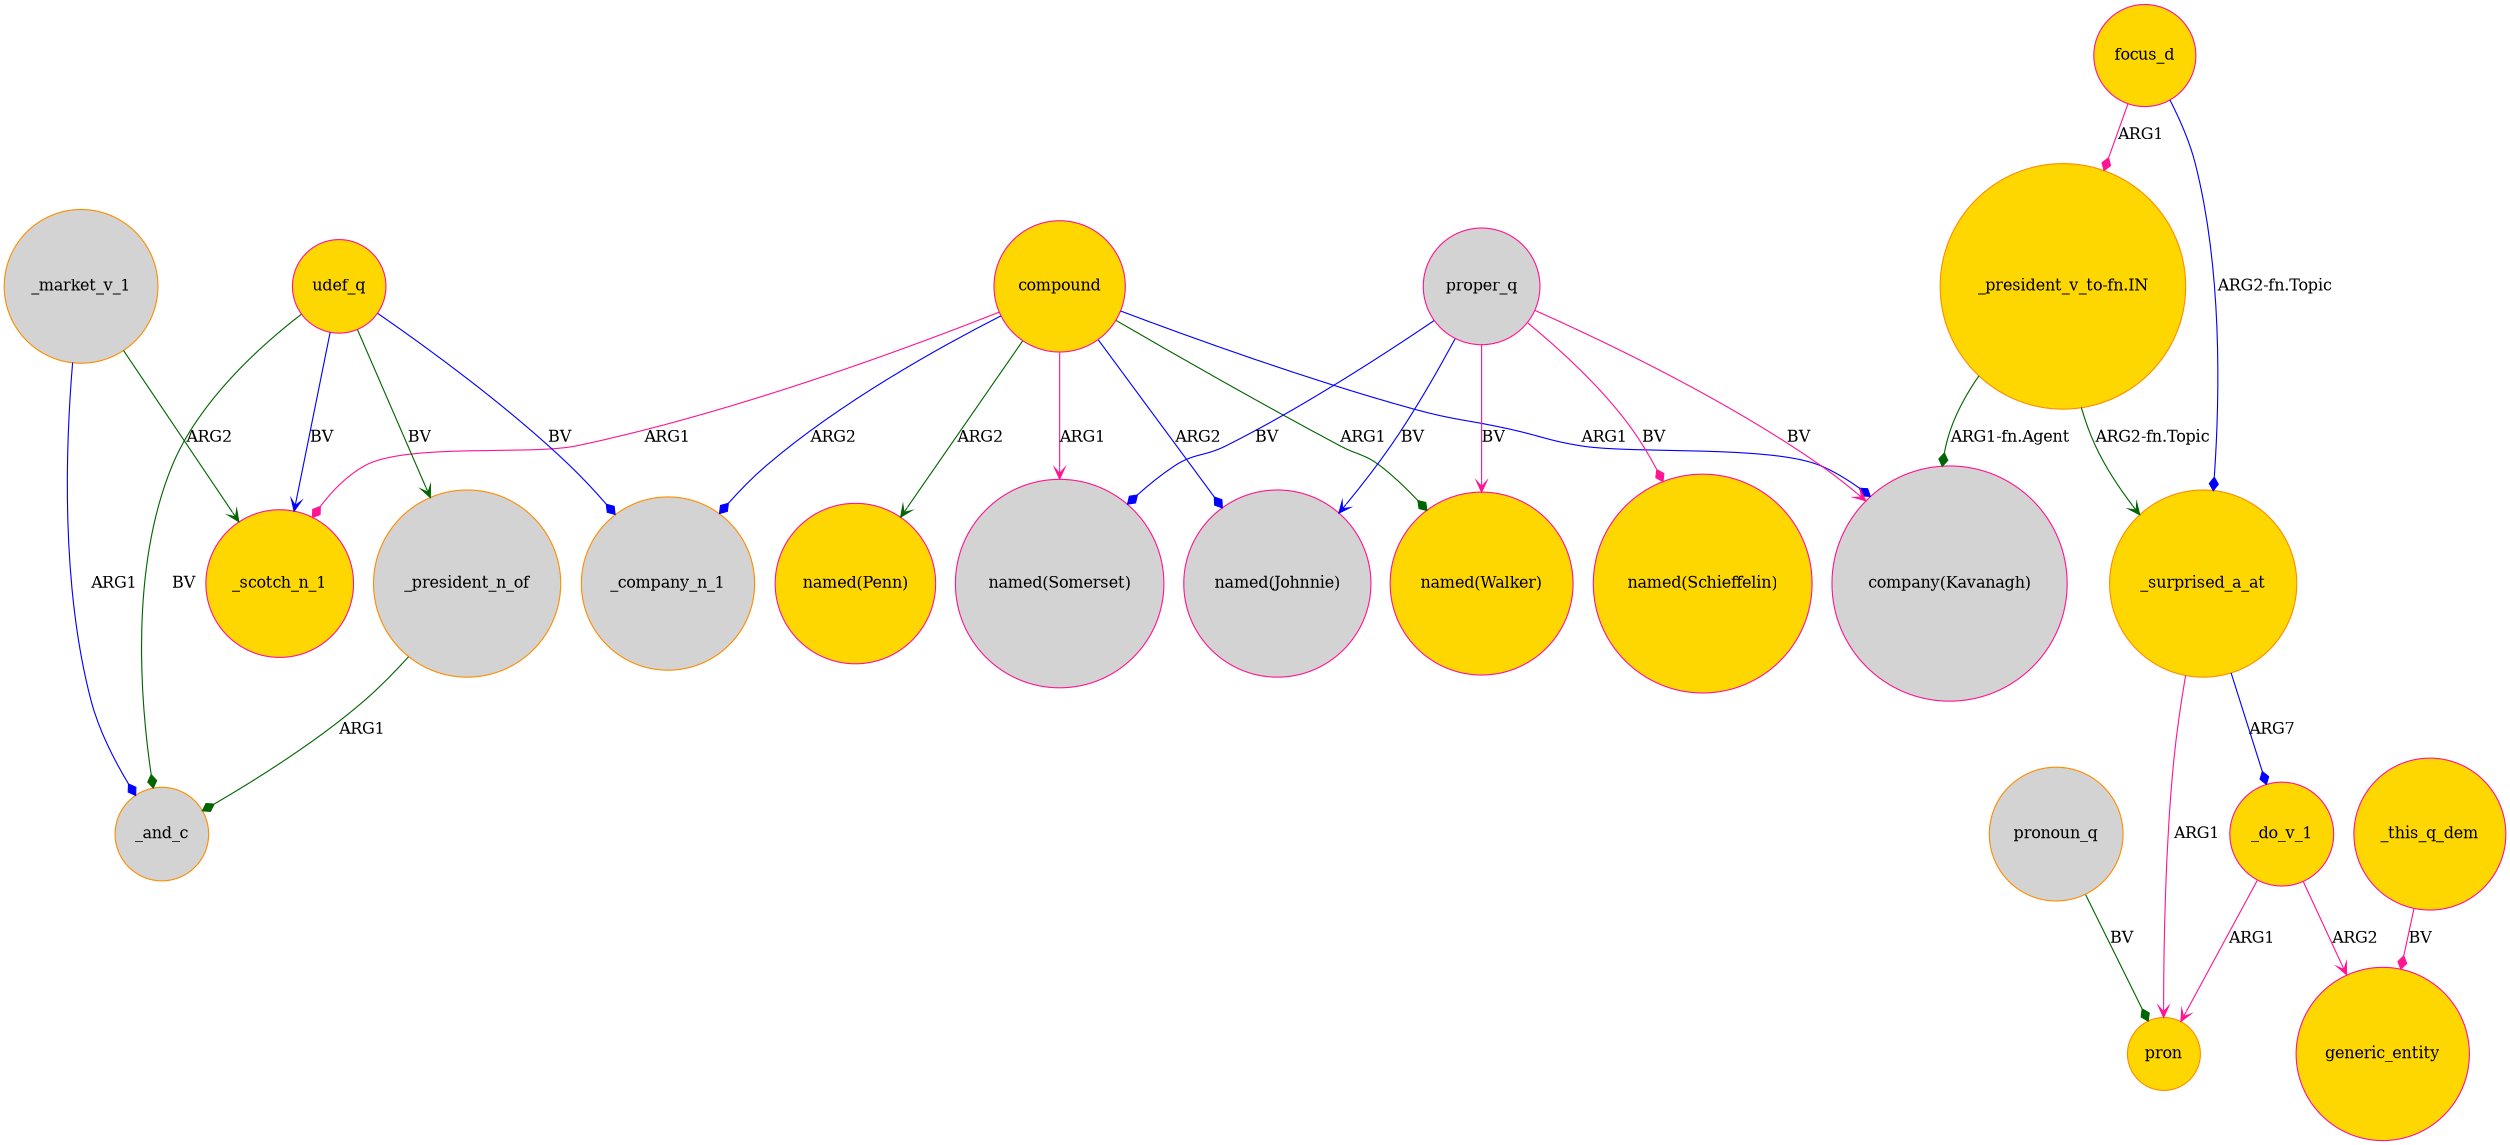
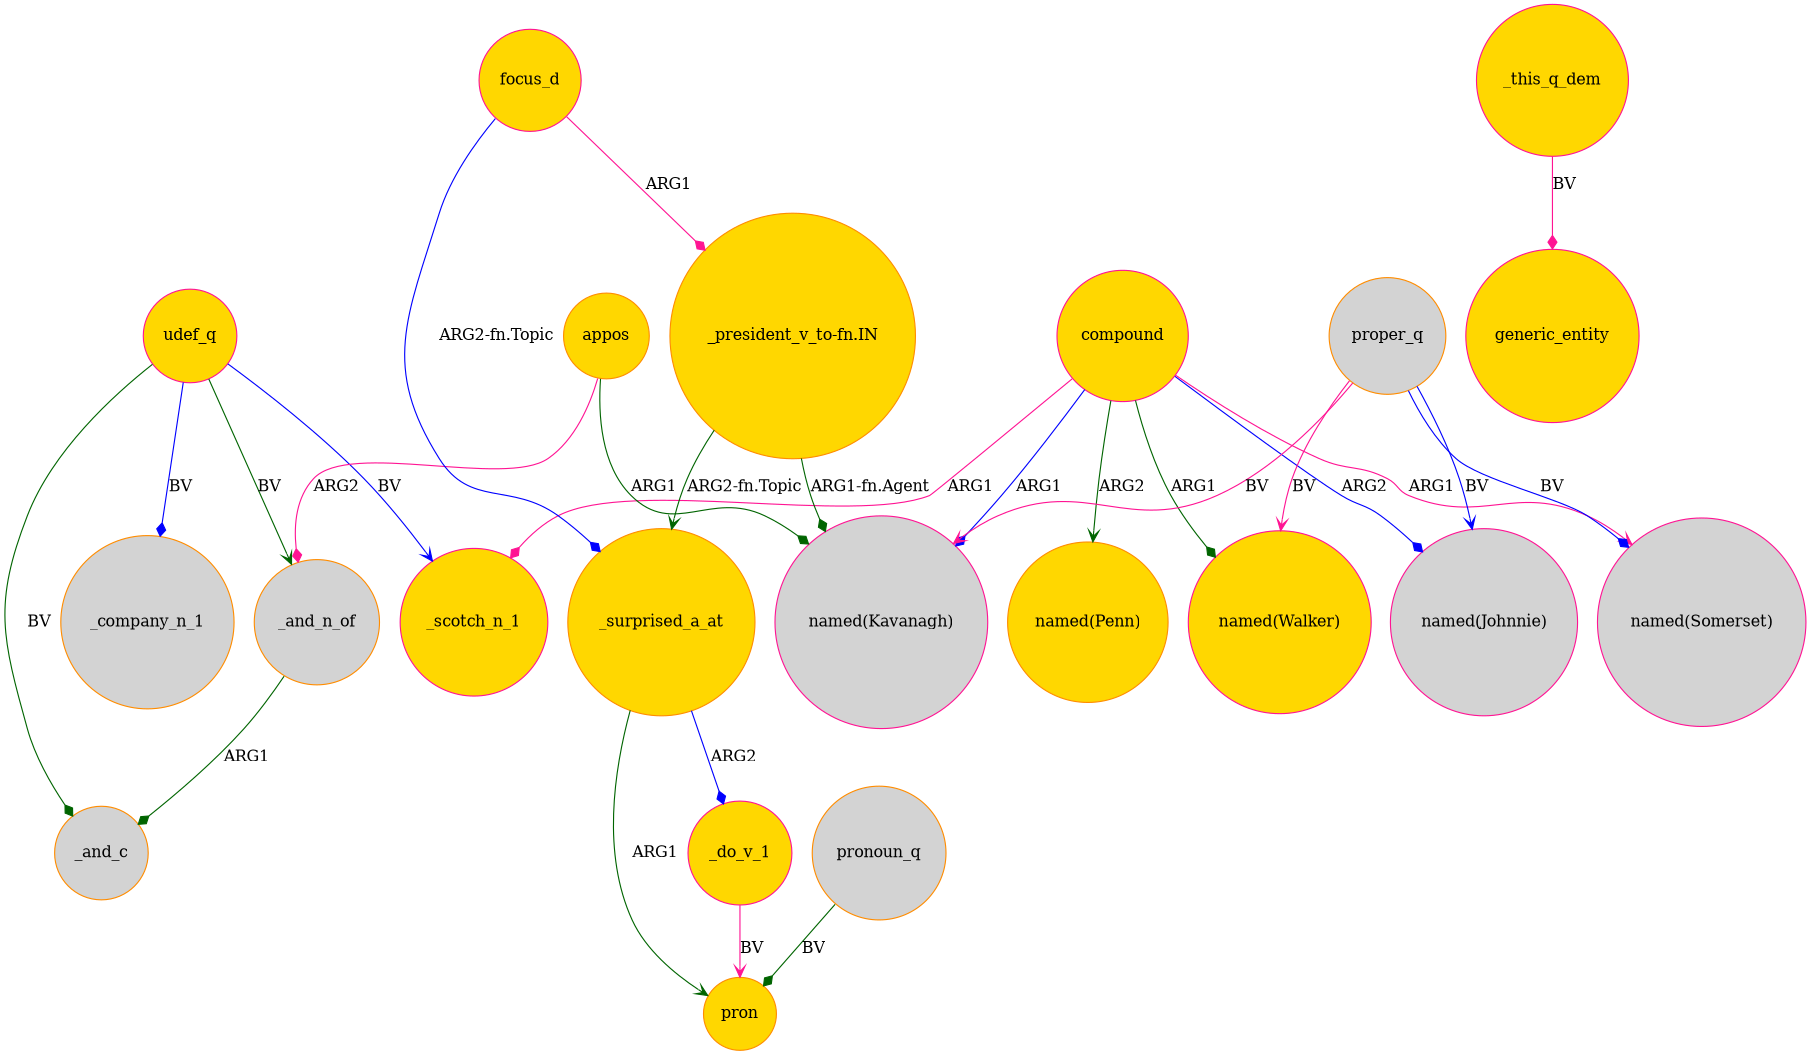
(81, 286) -> none
(1482, 286) -> (1388, 336)
none -> (606, 336)
(857, 398) -> none
(467, 584) -> (317, 622)
(855, 584) -> (1088, 622)
(1703, 584) -> none
(1950, 584) -> (881, 622)
(2272, 730) -> (734, 757)
(2168, 840) -> (616, 864)
(2322, 923) -> none
(2252, 939) -> (752, 949)
